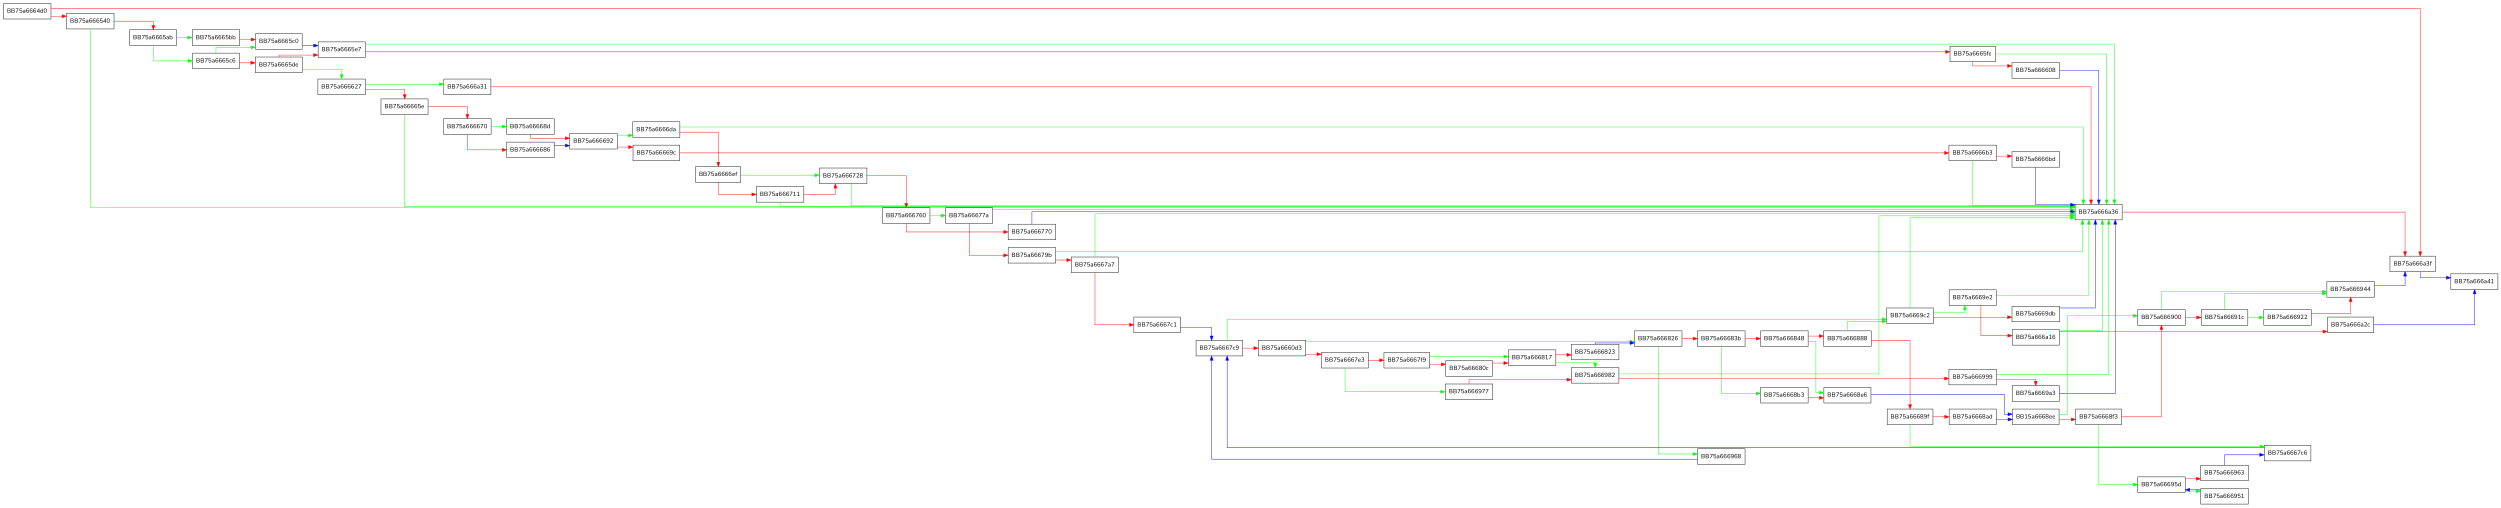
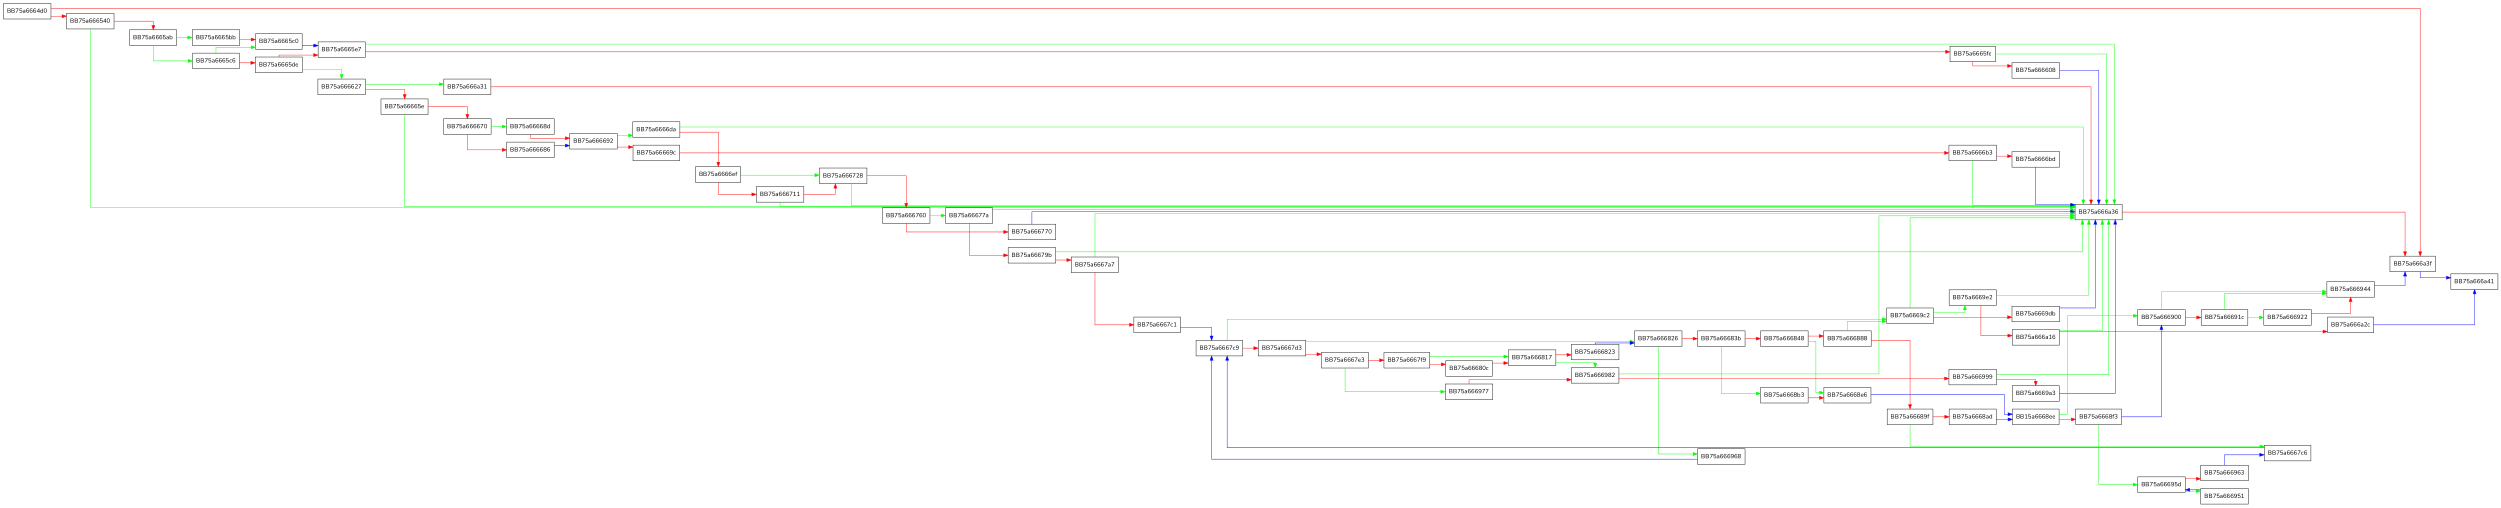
(1282, 348) -> (1282, 348)
(2161, 393) -> (2161, 393)
